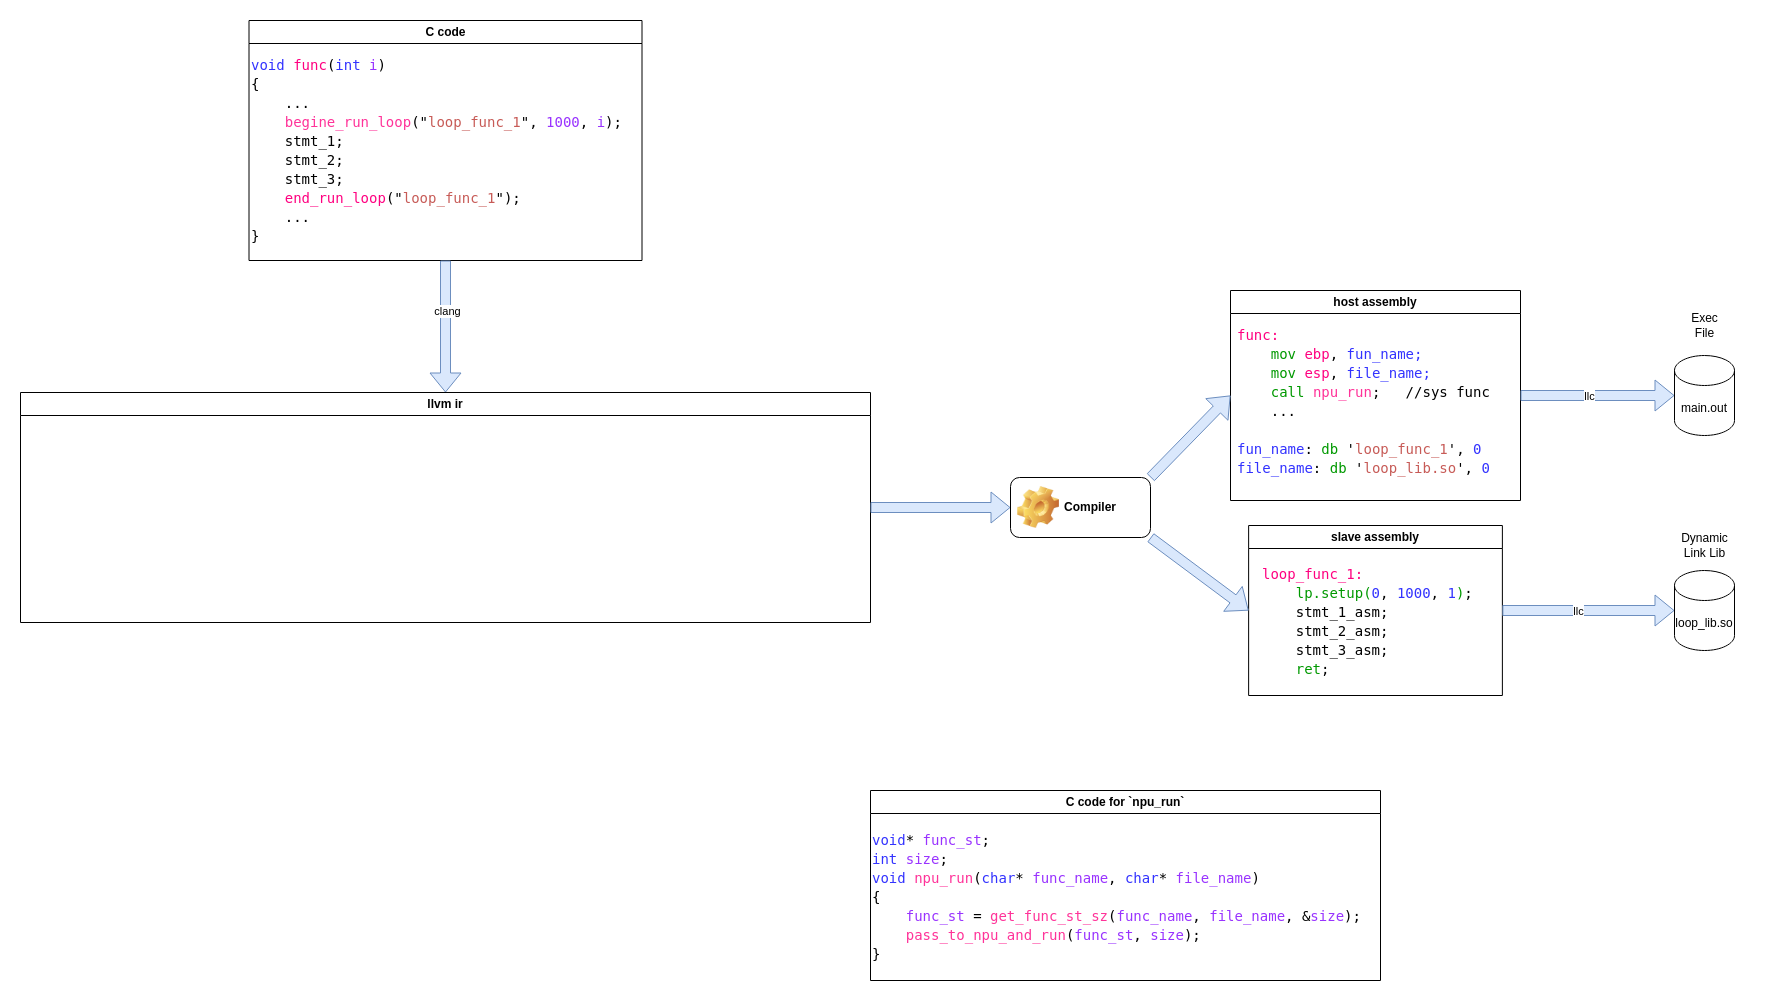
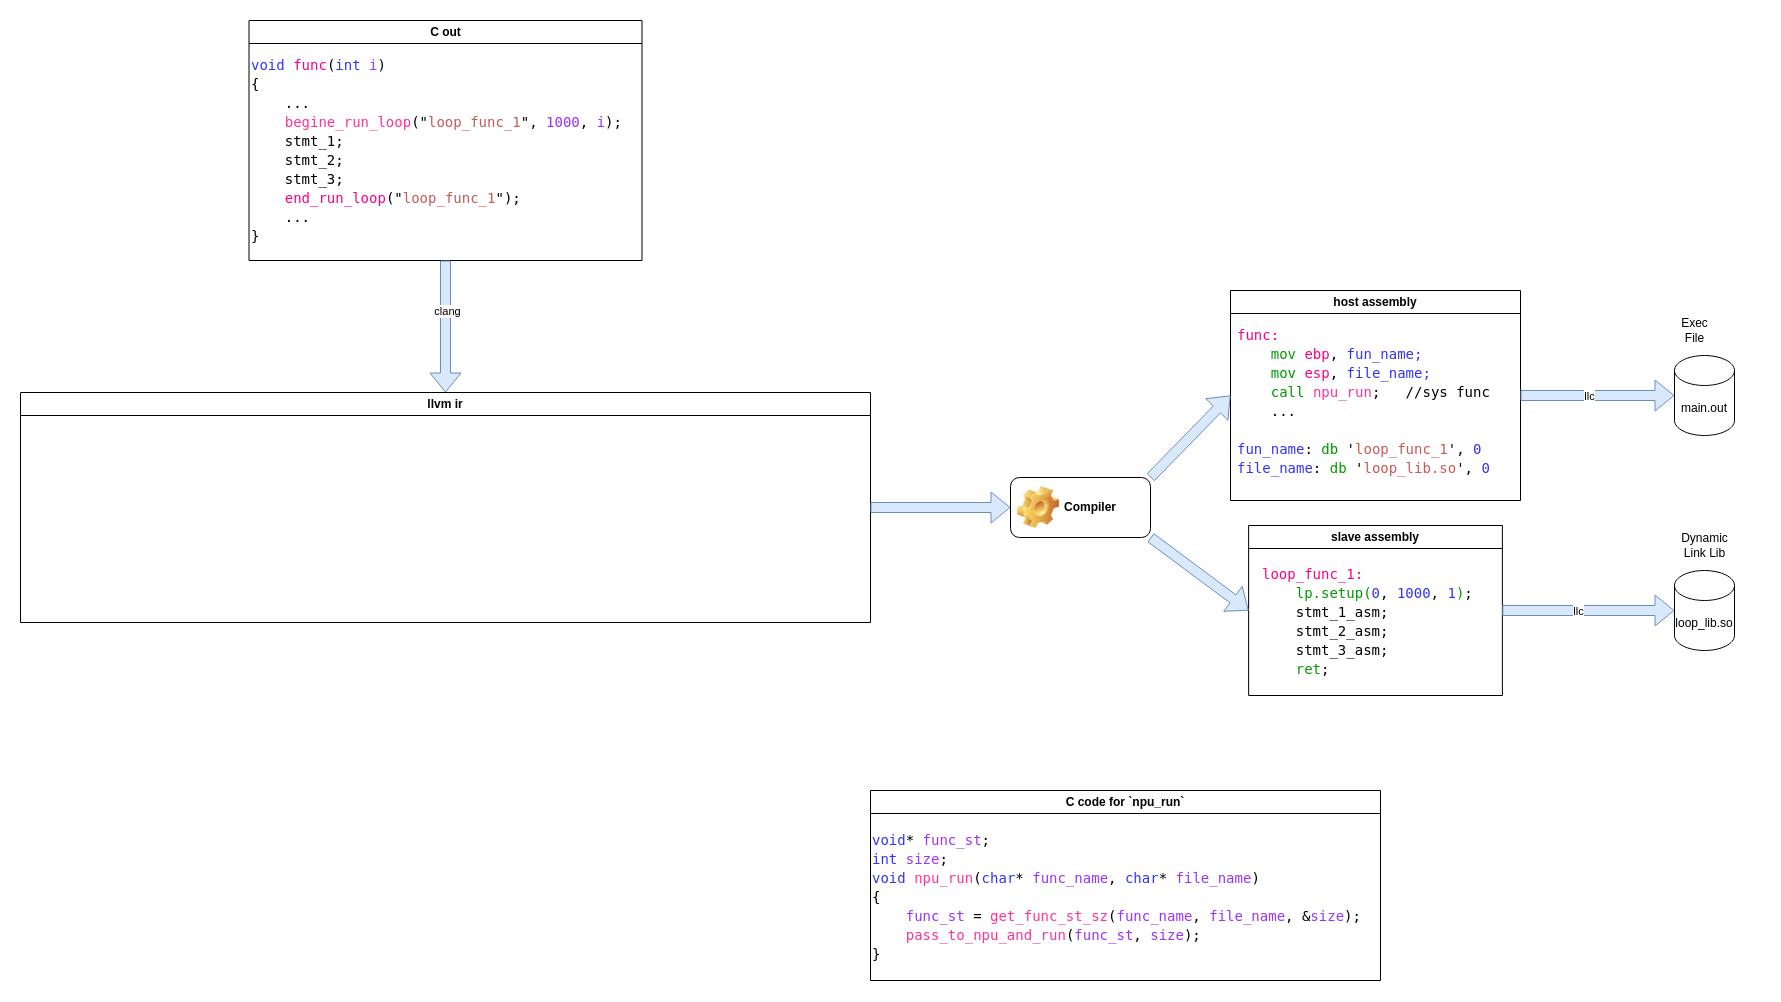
(446, 33) -> (446, 33)
(1705, 326) -> (1695, 331)
